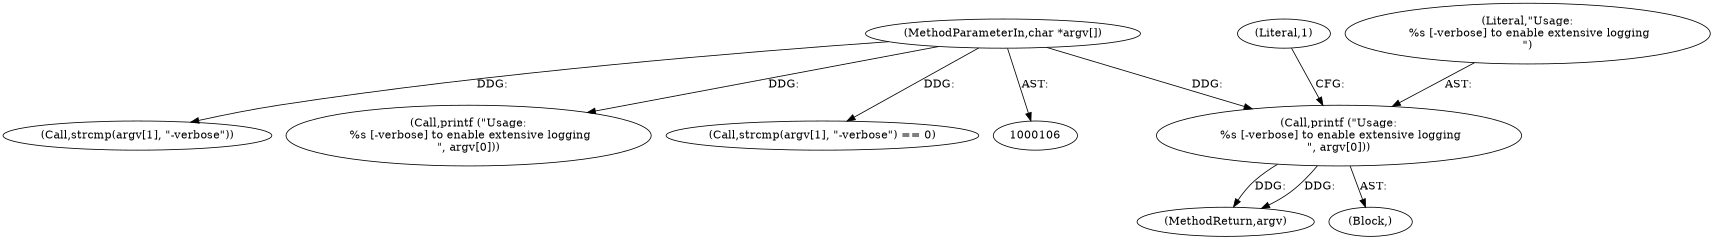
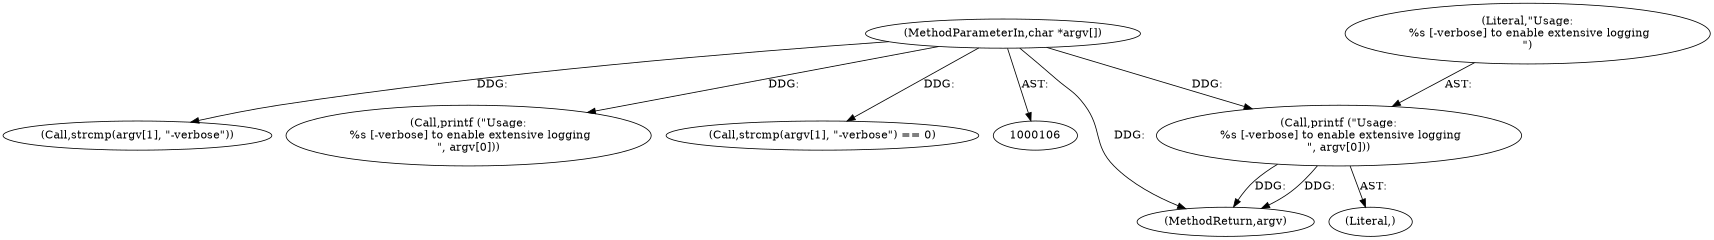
(1284, 34) -> none
none -> (1097, 131)
(1371, 222) -> (1371, 222)
